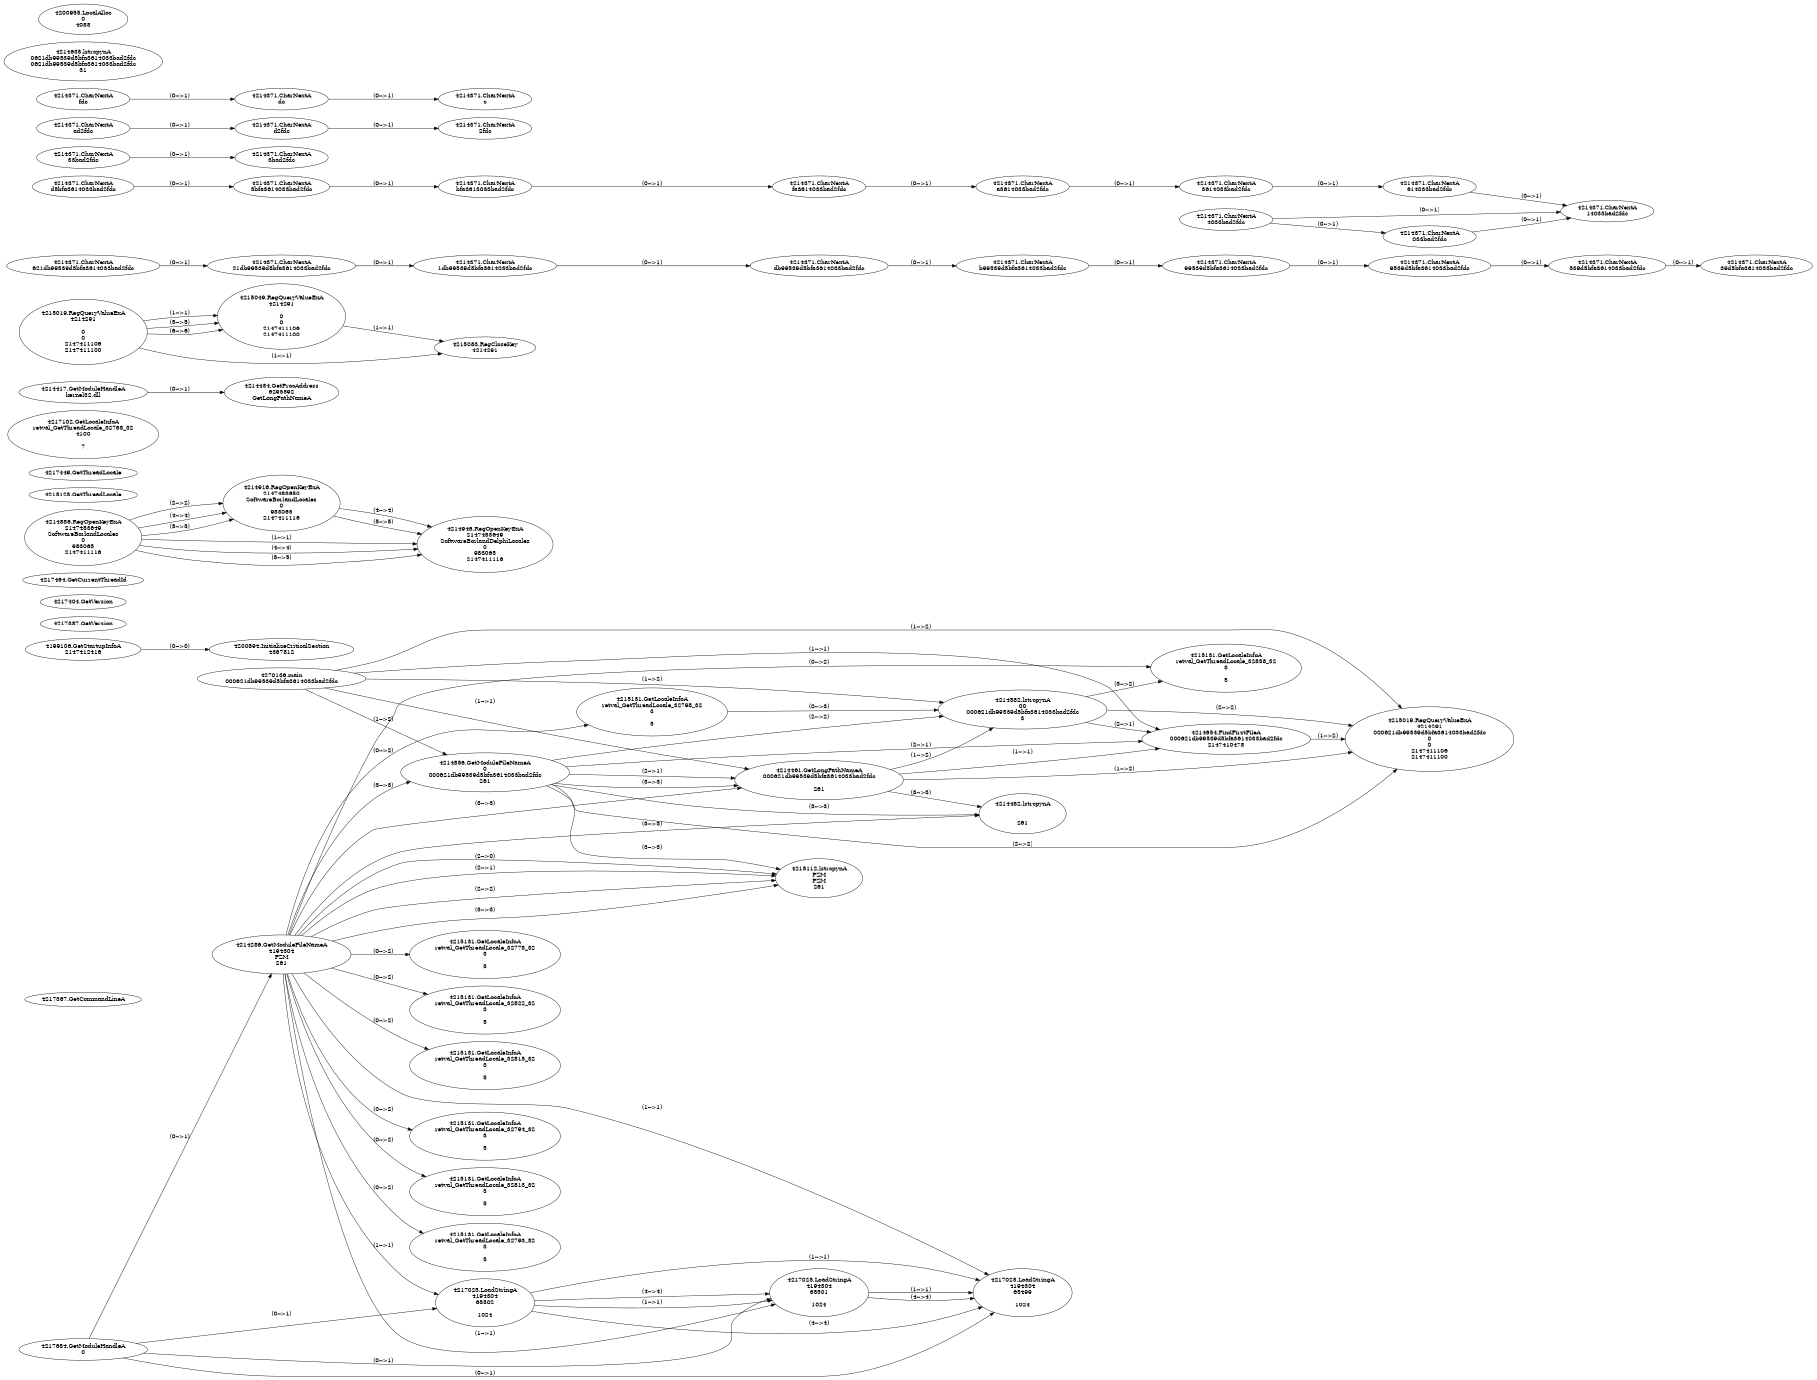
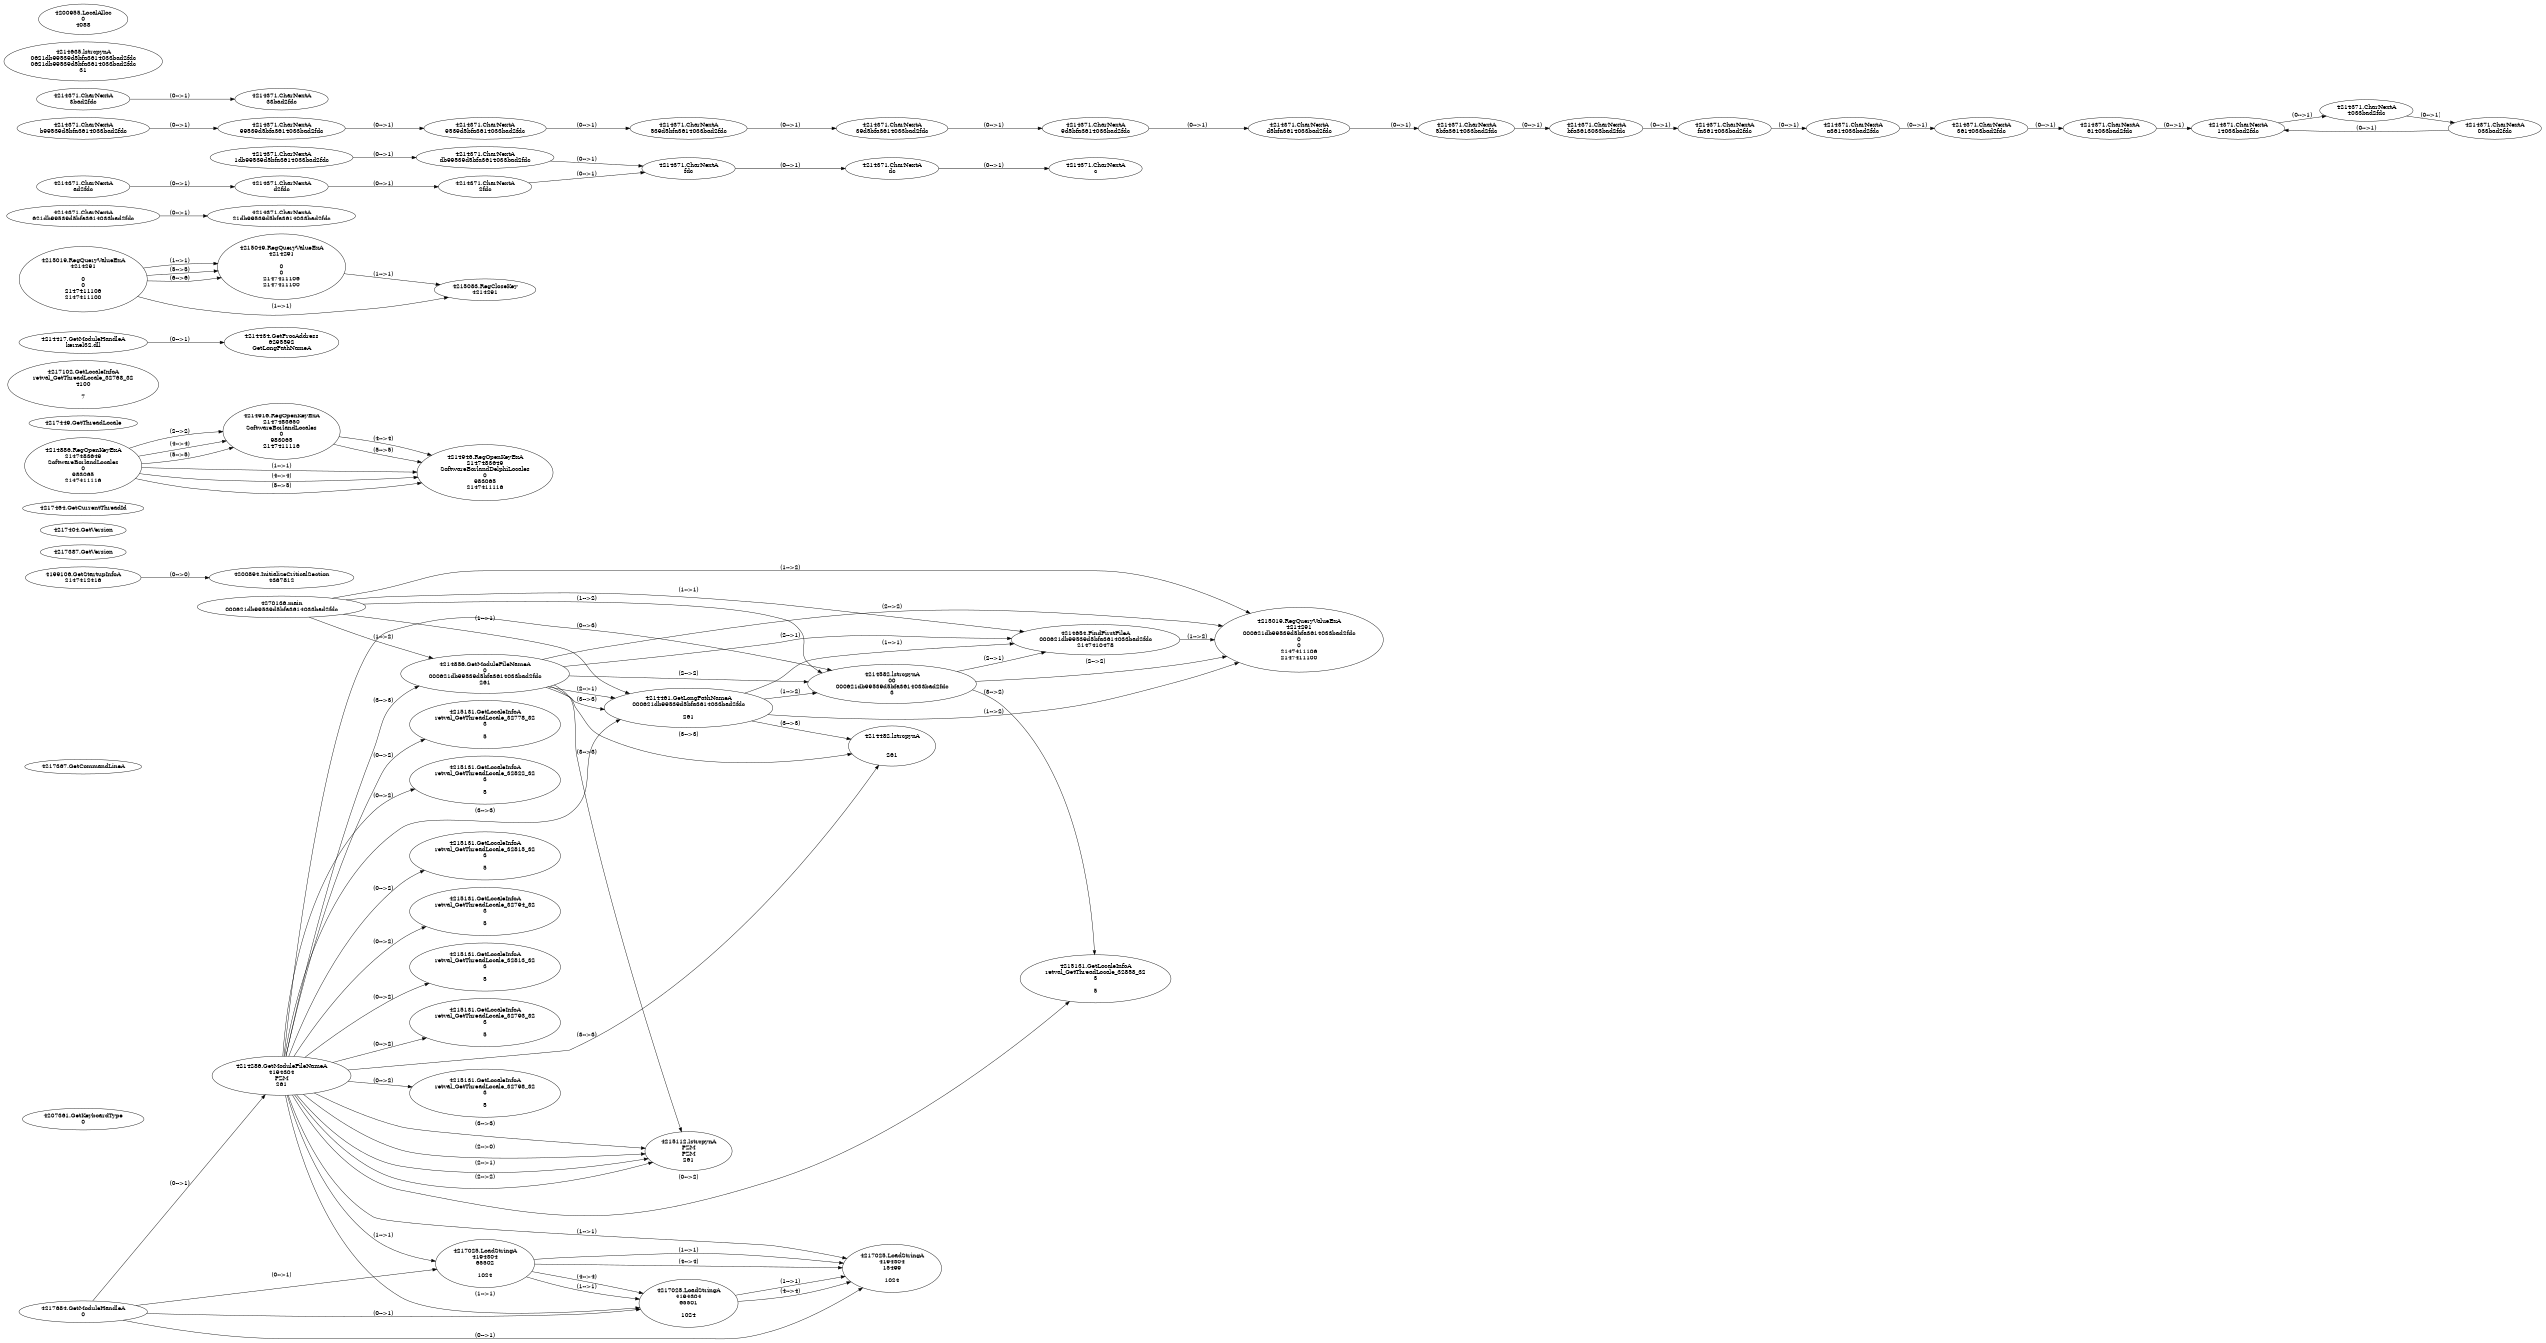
none -> (1096, 128)
(180, 158) -> (180, 99)
none -> (585, 178)
(1415, 215) -> (2300, 120)
(383, 266) -> none
(920, 266) -> (594, 163)
(83, 495) -> none
(831, 711) -> (389, 632)
none -> (83, 1119)
(1023, 1293) -> (892, 1268)
